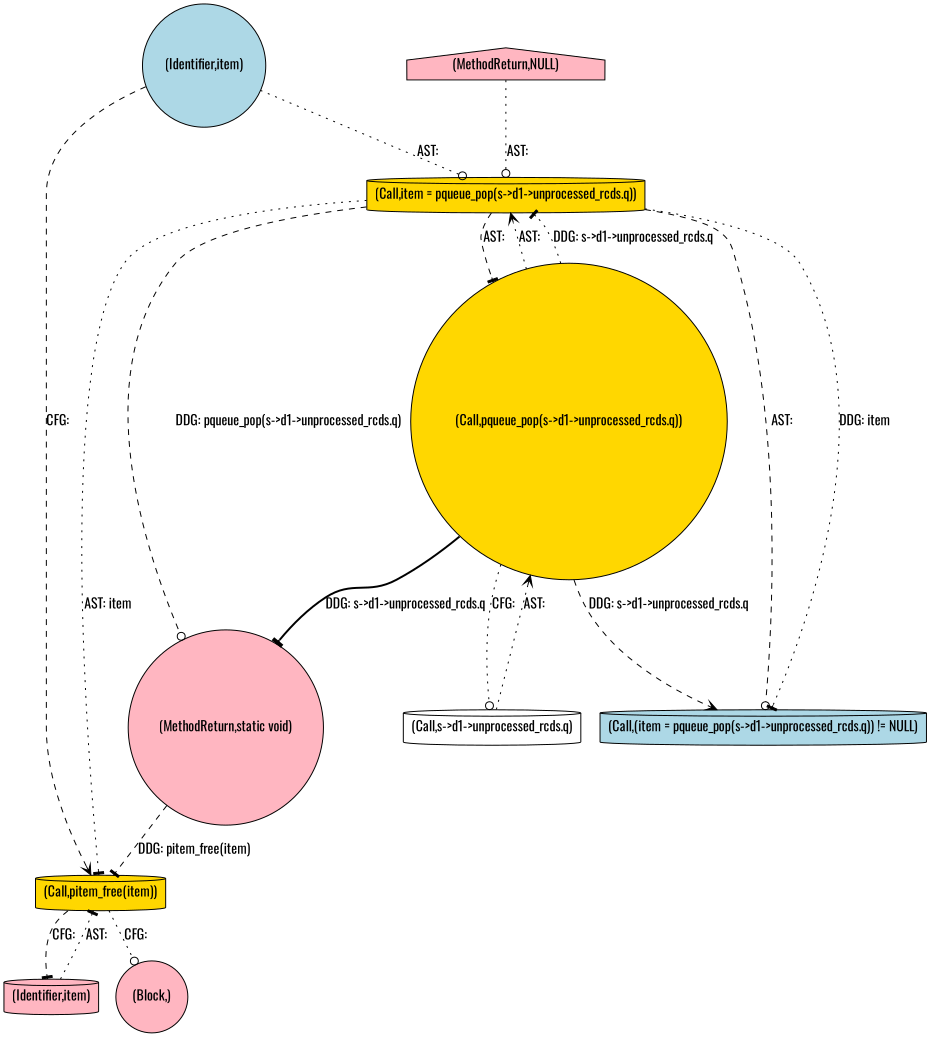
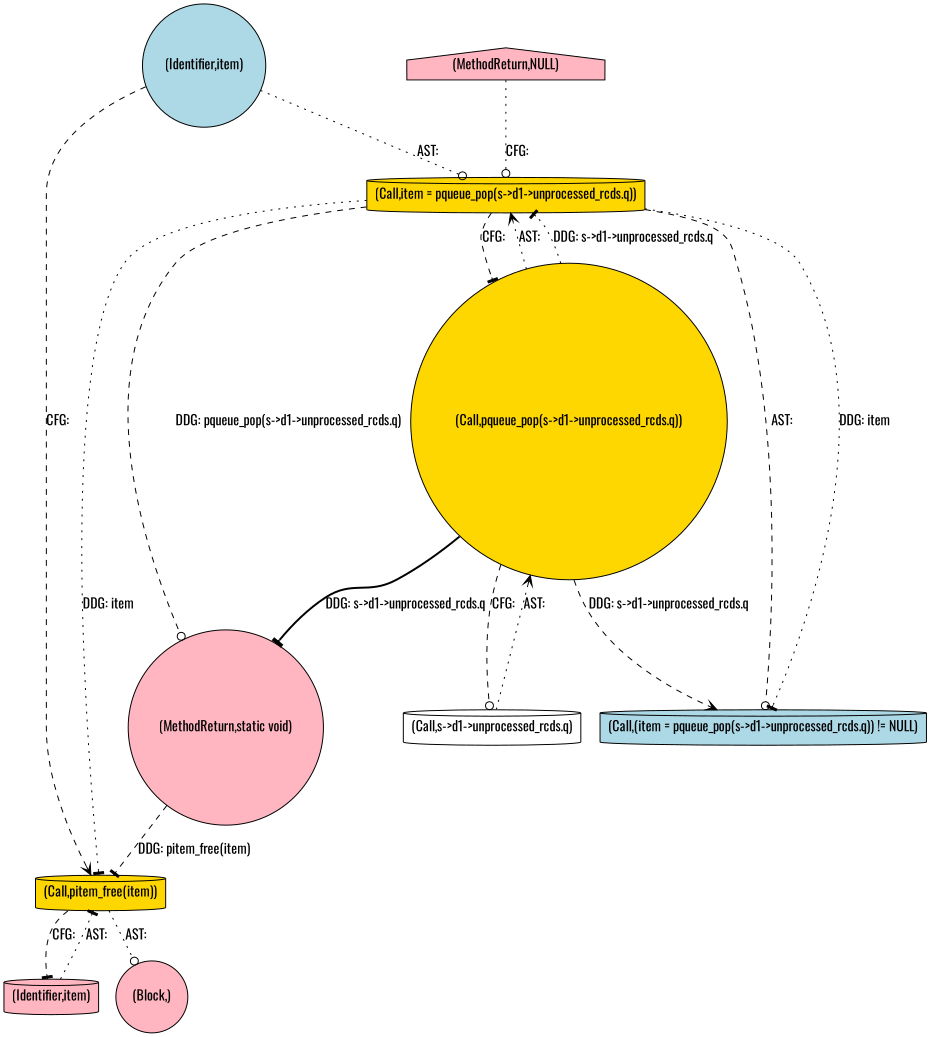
(519, 152) -> (519, 152)
(496, 238) -> (496, 238)
(108, 605) -> (108, 605)
(488, 632) -> (488, 632)
(138, 936) -> (138, 936)
